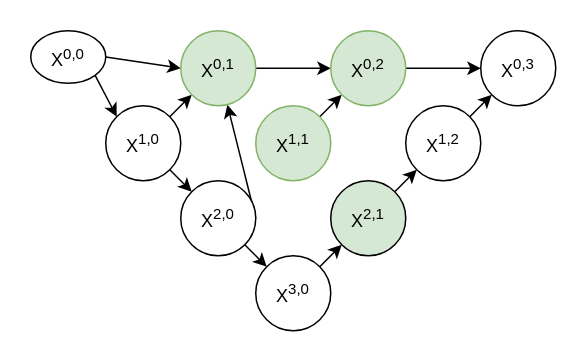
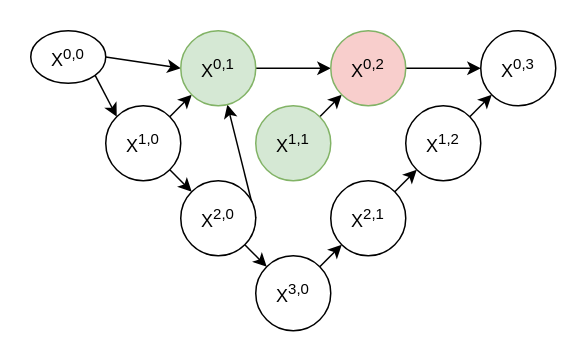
(368, 68) -> (368, 68)
(368, 218) -> (368, 218)
